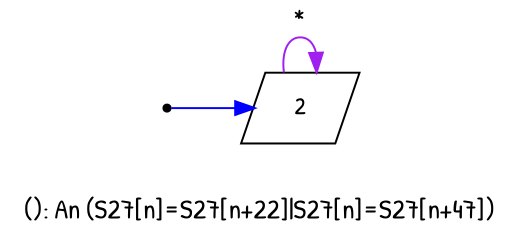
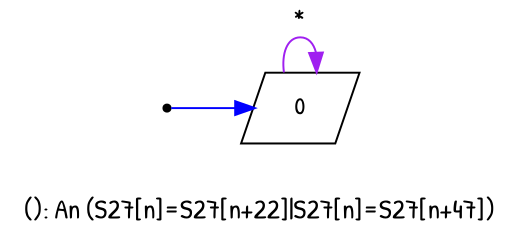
(300, 108) -> (300, 108)
